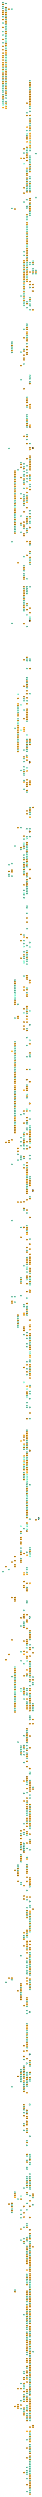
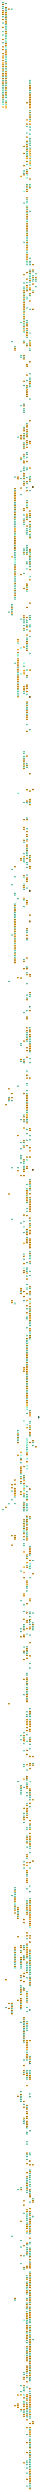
(27, 1622) -> none
(21, 2218) -> (21, 2221)
